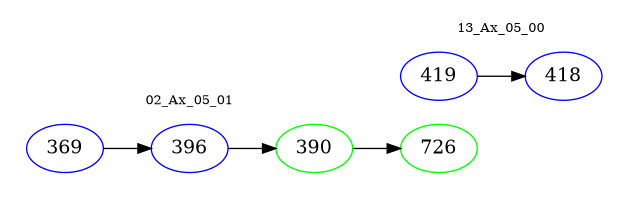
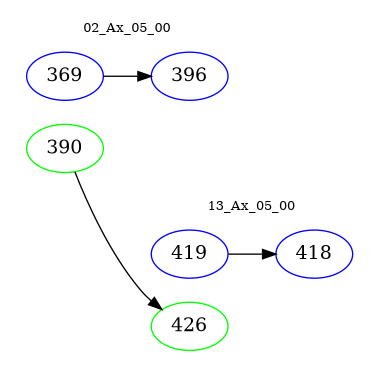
(190, 101) -> (127, 29)
(245, 148) -> none
(439, 148) -> (190, 326)
